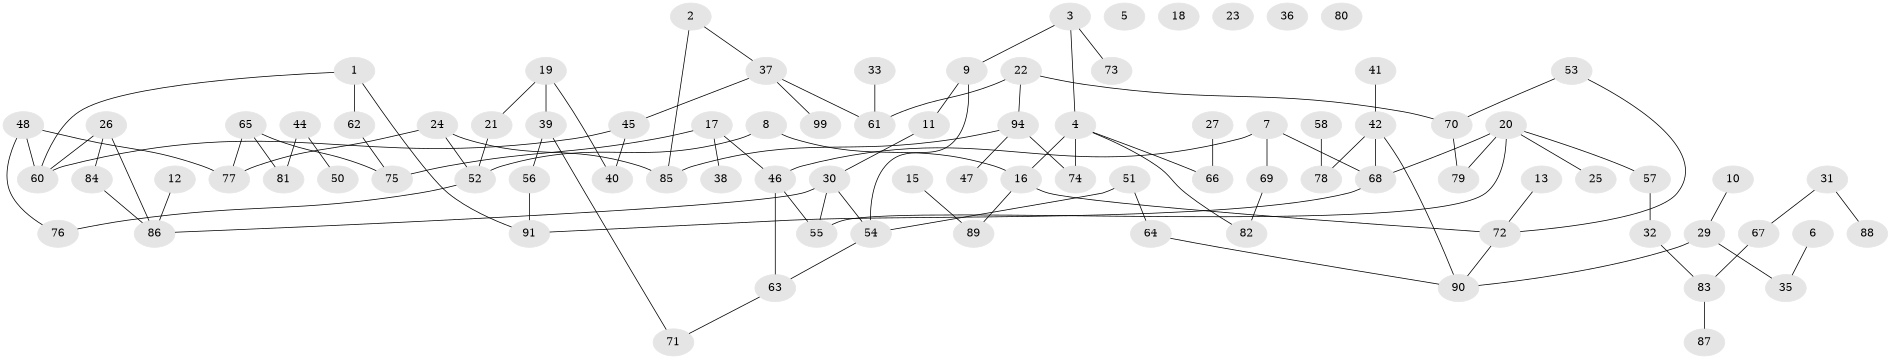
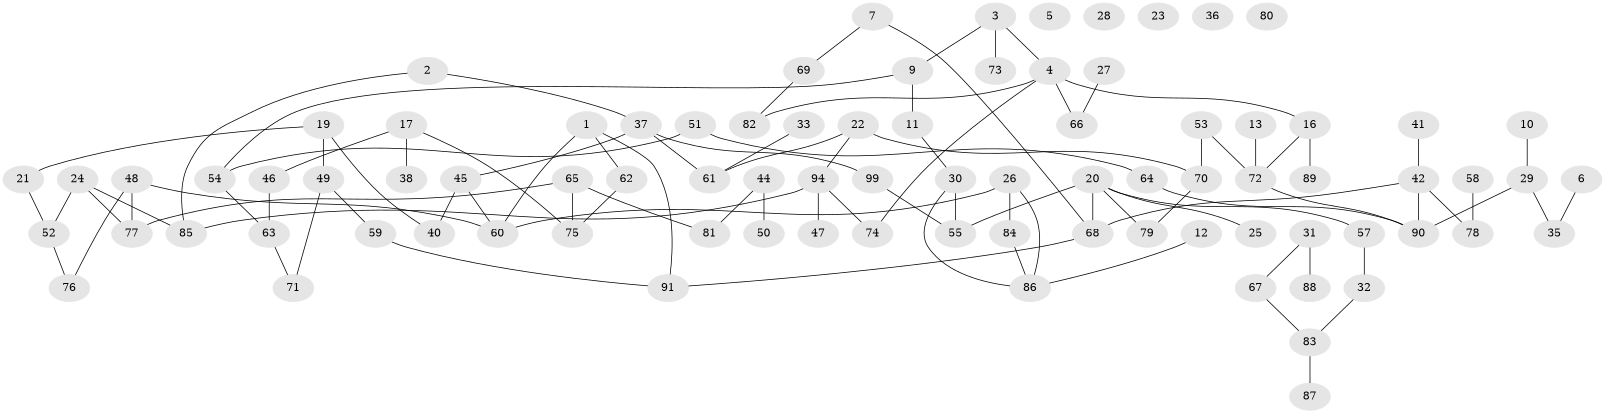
(1179, 17) -> (1104, 17)
(546, 125) -> (324, 179)
(766, 125) -> none
(1021, 152) -> none
(529, 179) -> (376, 234)
(913, 179) -> none
(796, 207) -> (909, 203)
(850, 207) -> none
